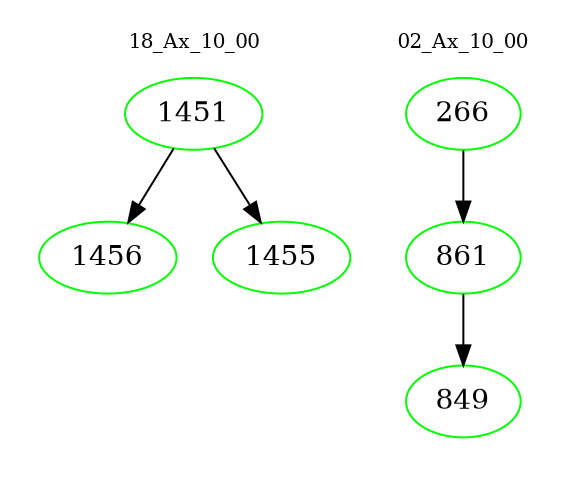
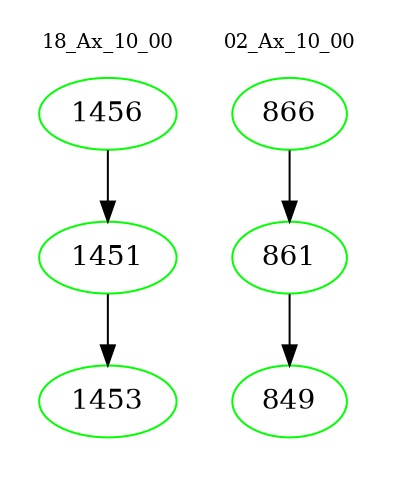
(463, 114) -> (290, 114)
(156, 177) -> (108, 176)
(282, 258) -> (108, 401)
